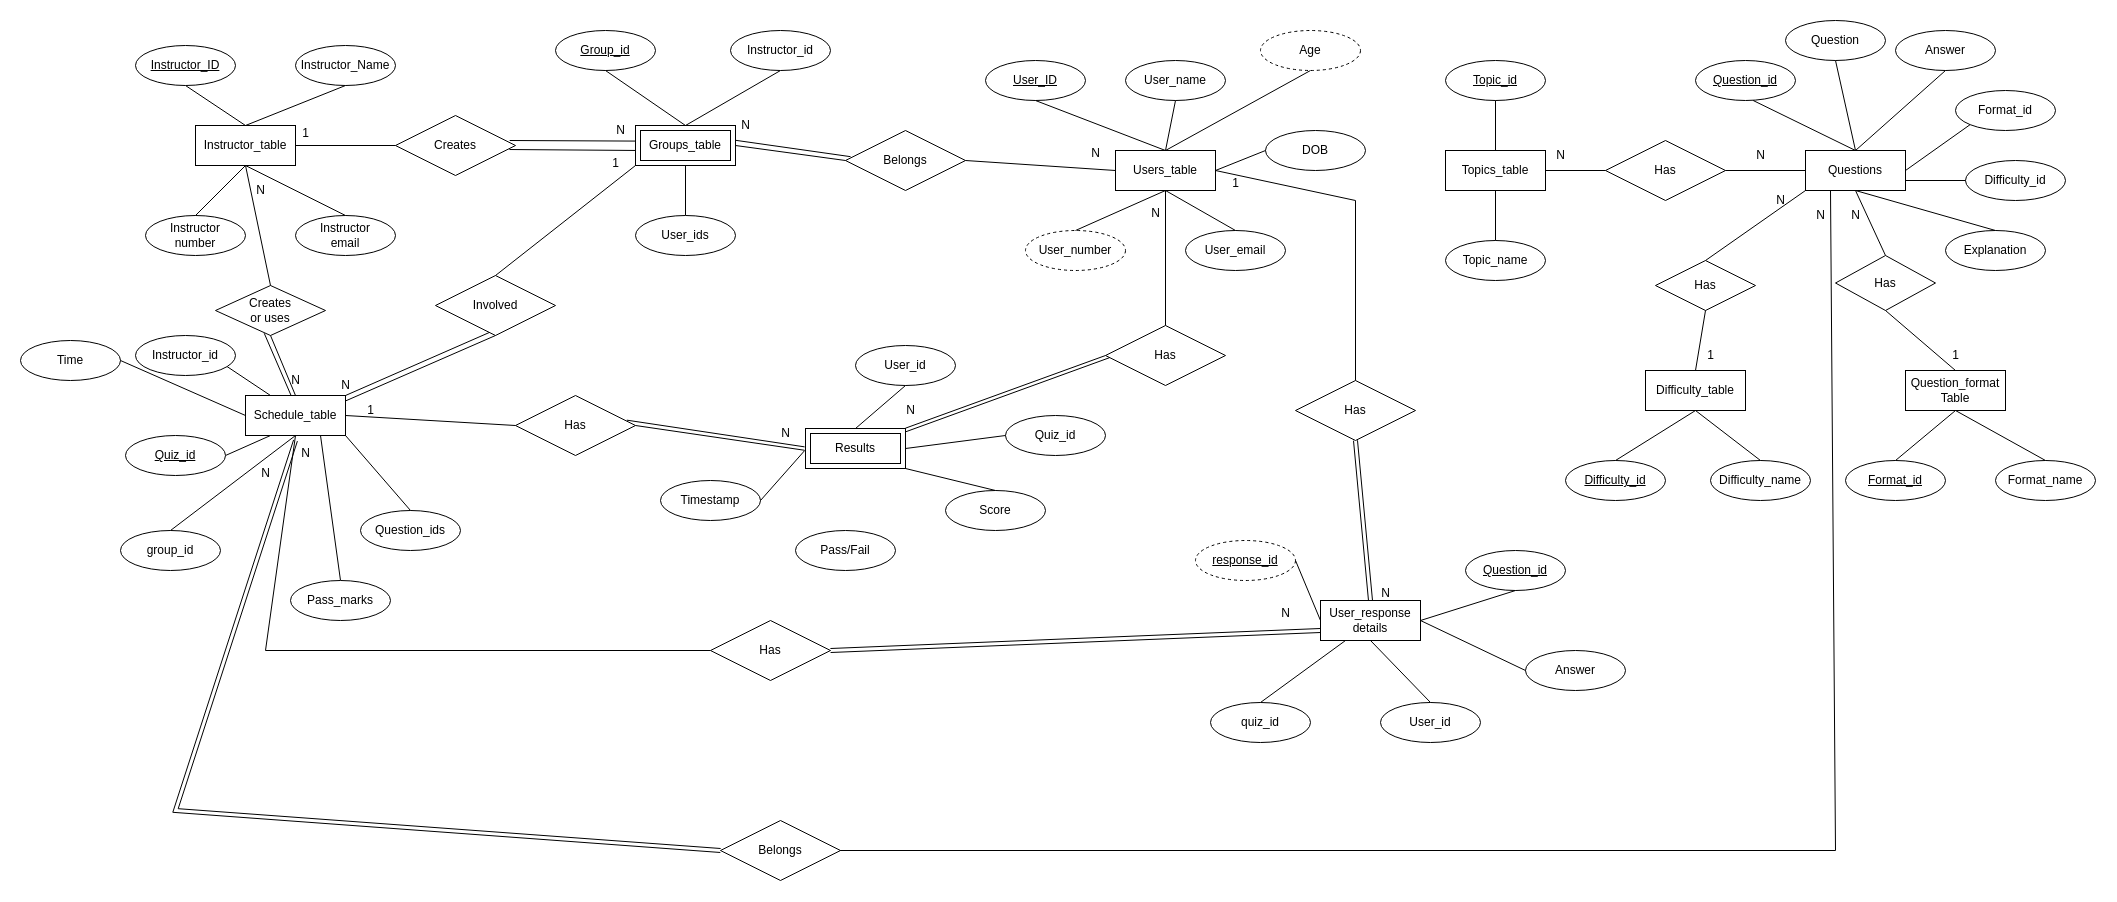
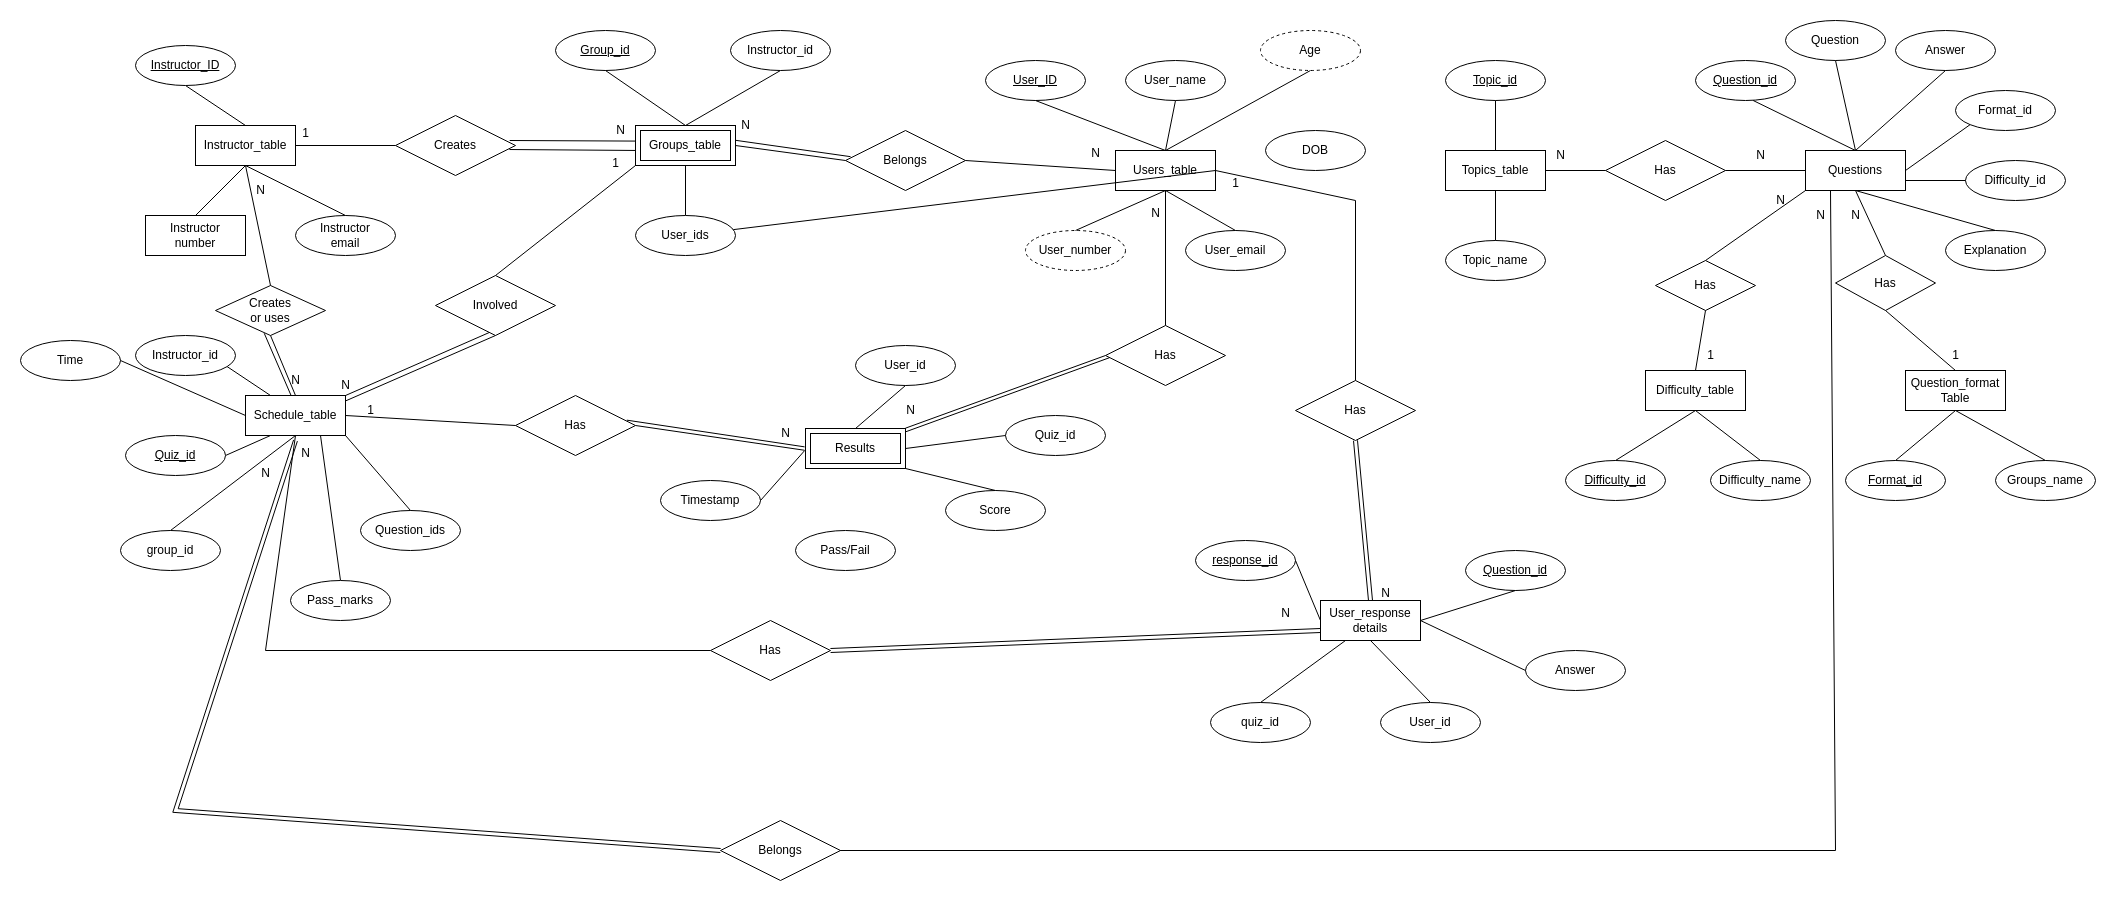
(346, 66) -> none
(295, 106) -> none
(1242, 160) -> (974, 200)
(196, 236) -> (196, 236)
(2046, 481) -> (2046, 481)
(1246, 561) -> (1246, 561)
